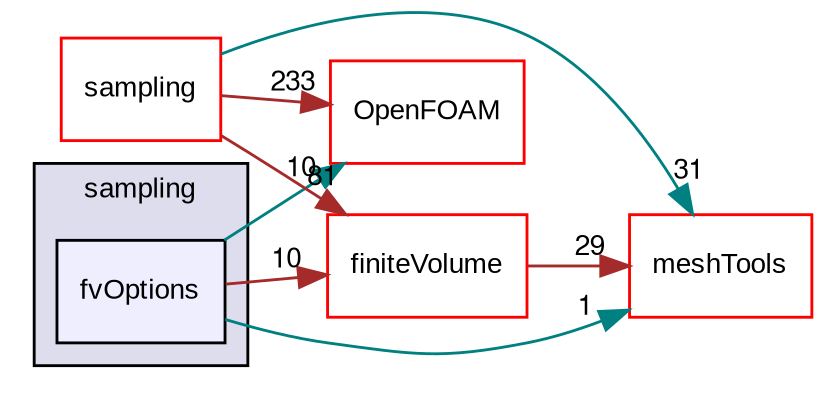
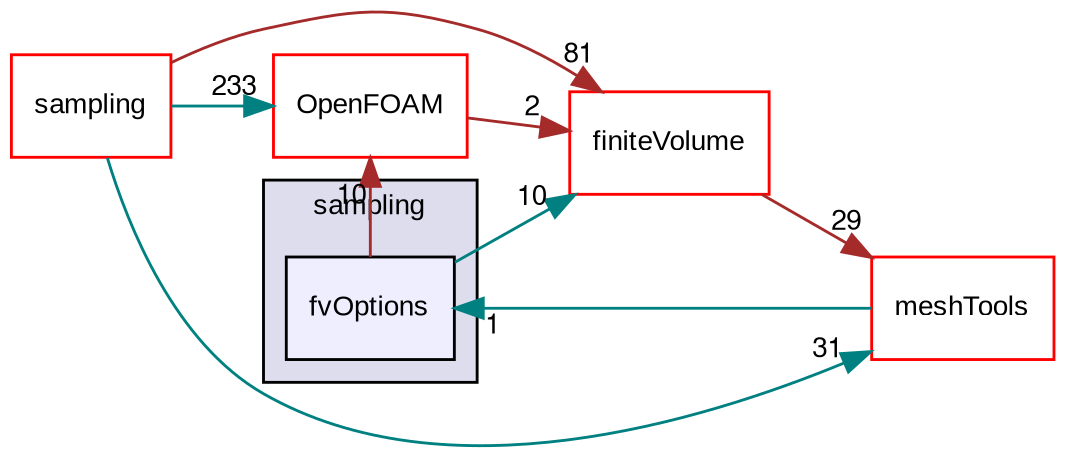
(261, 99) -> (208, 106)
none -> (504, 123)
(272, 210) -> (370, 222)
(266, 280) -> (502, 235)
(414, 353) -> (677, 308)
